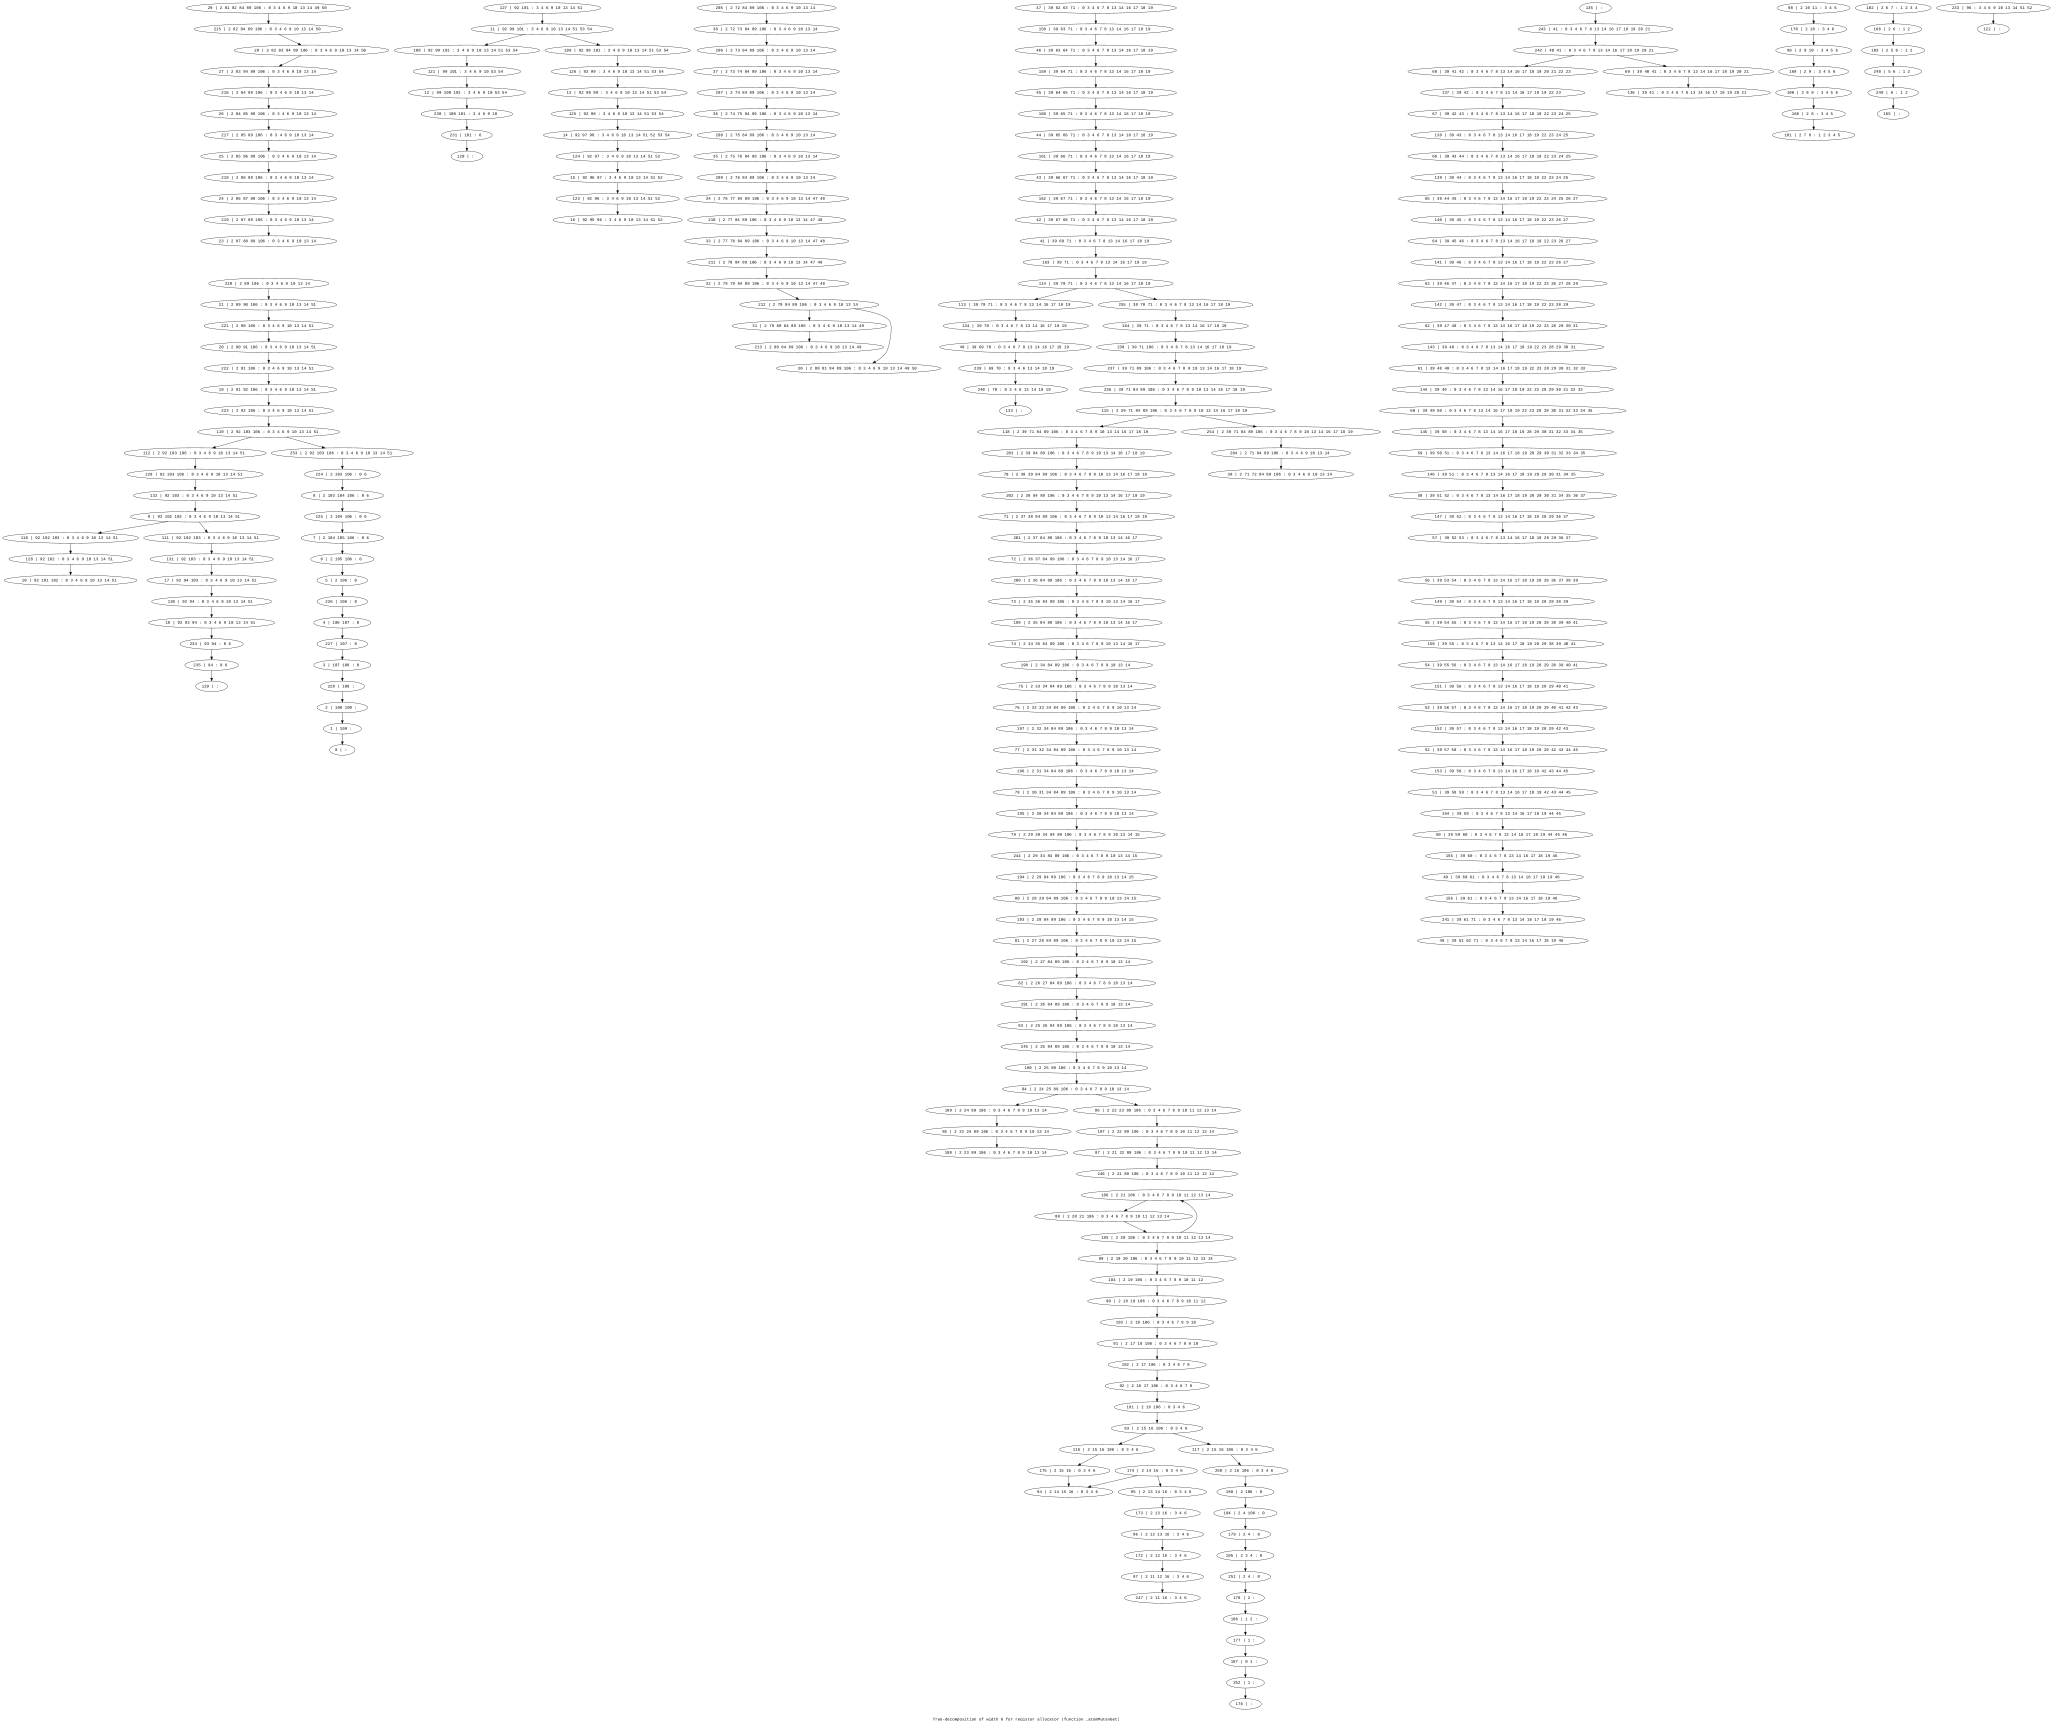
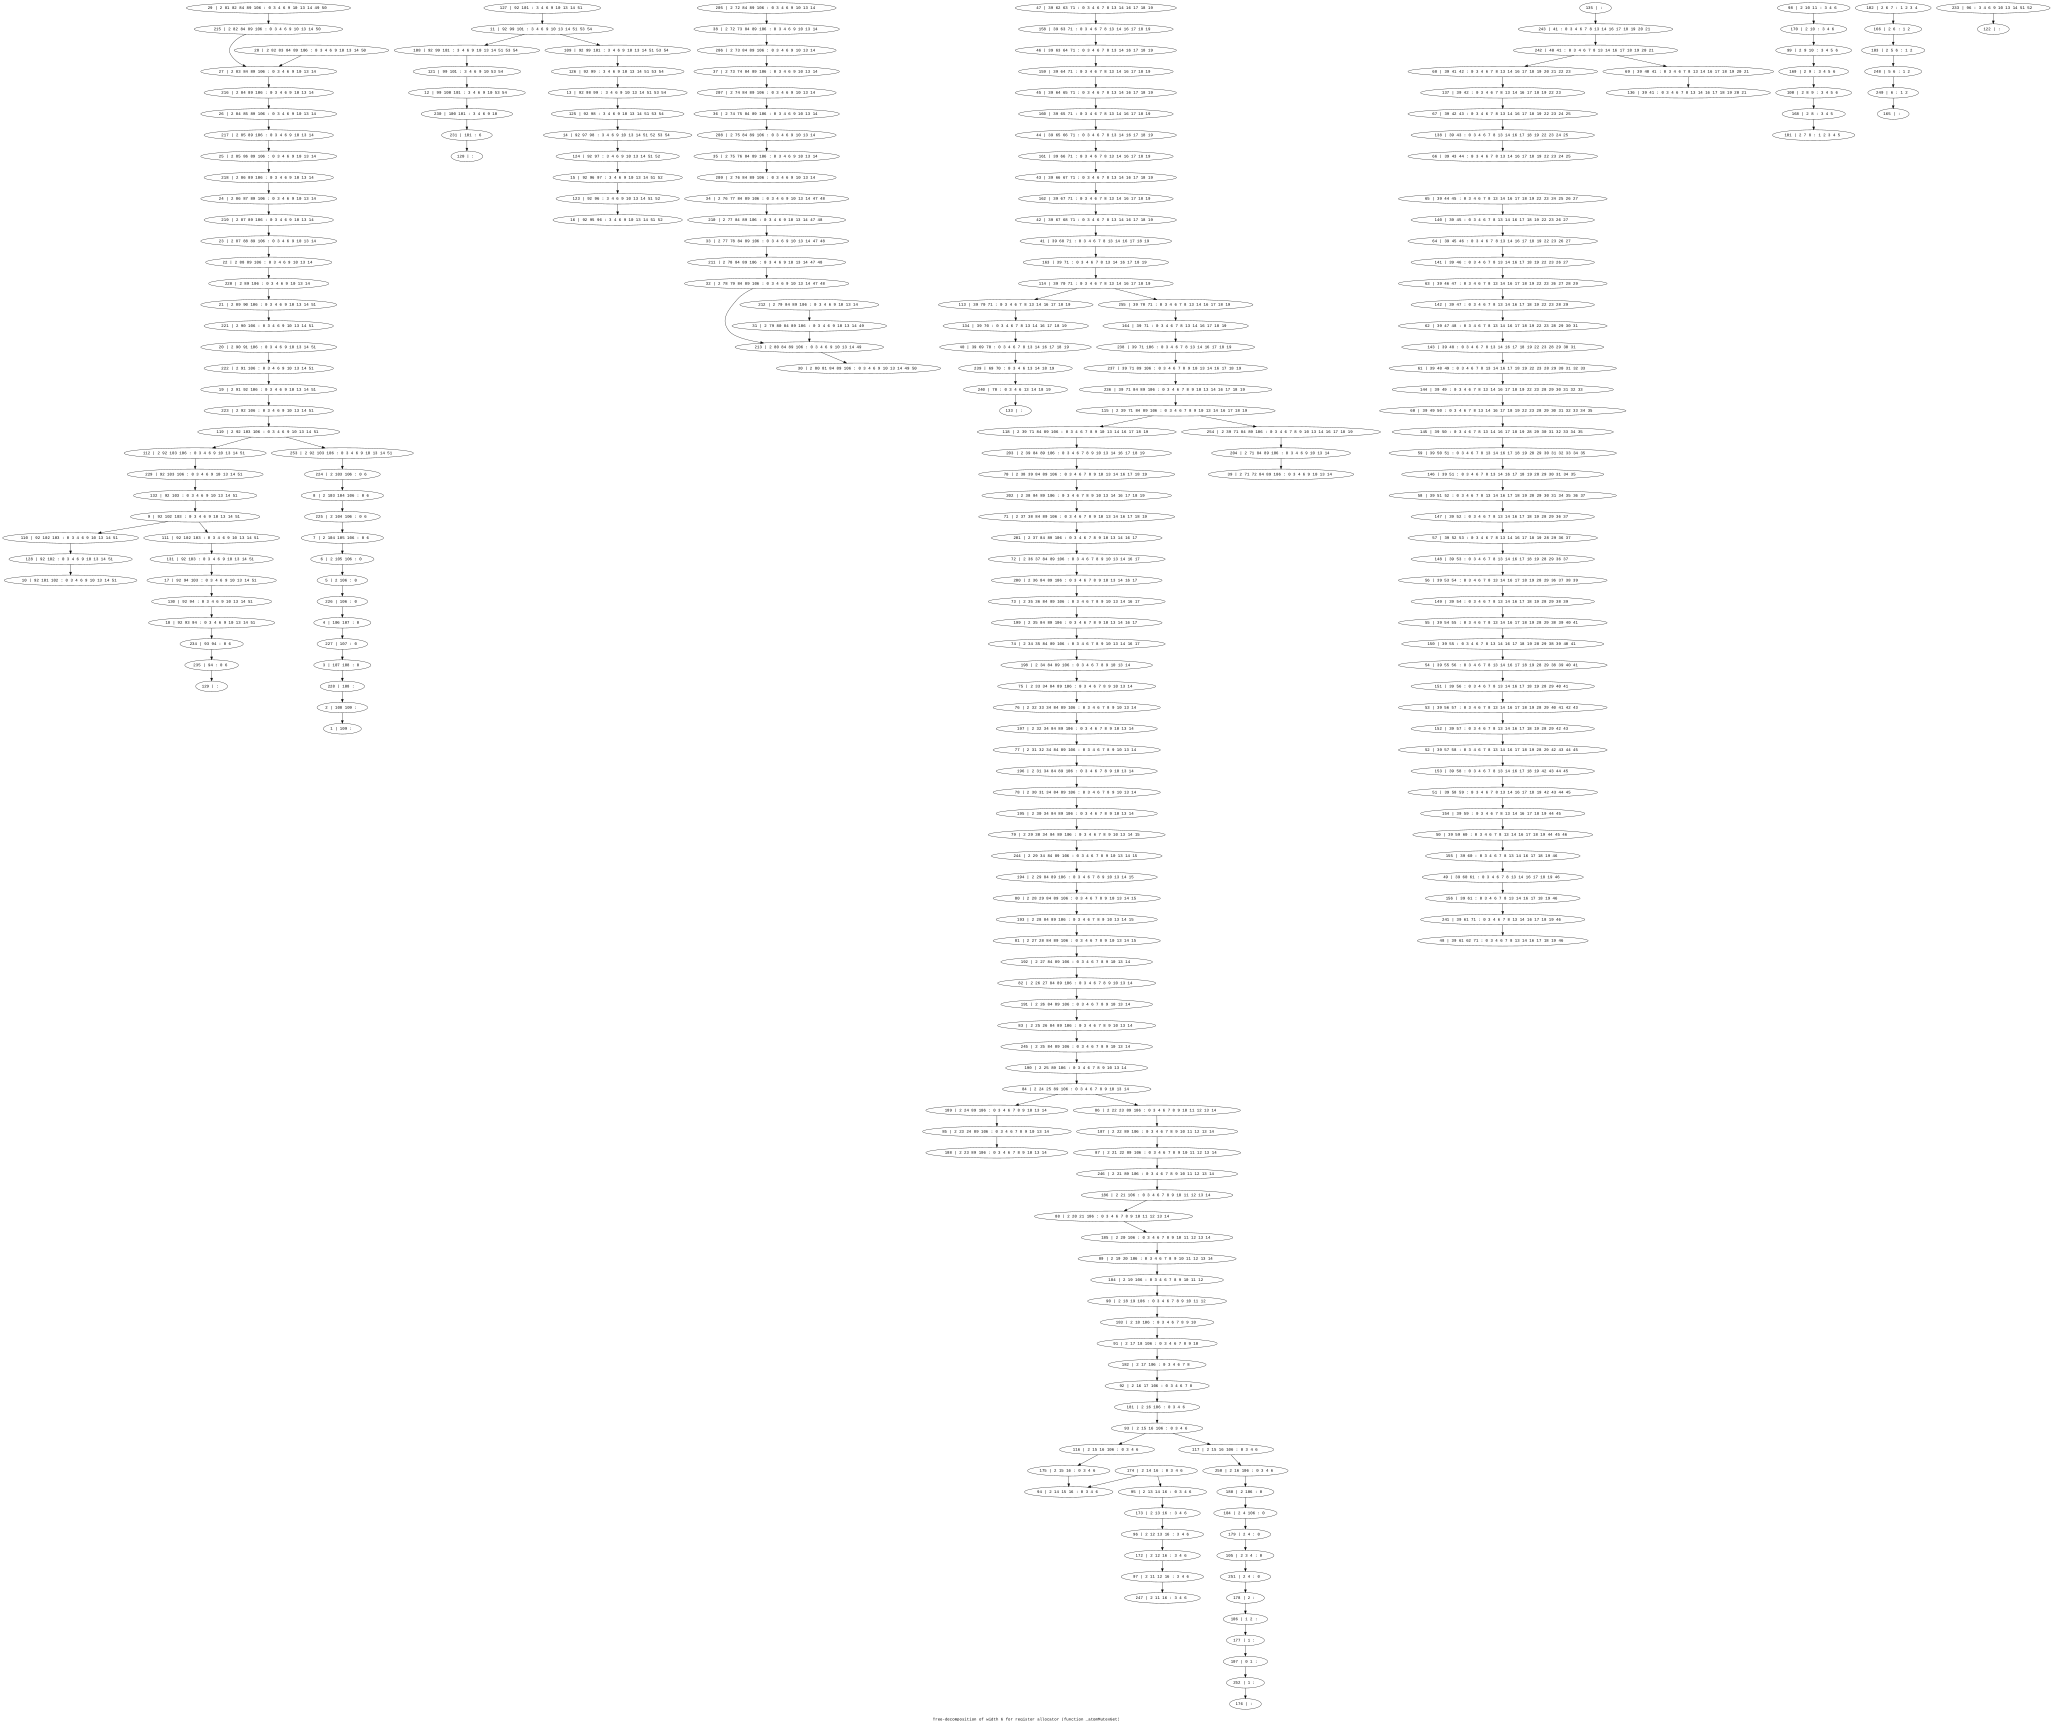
(289, 39) -> (230, 49)
(1503, 178) -> none
(767, 187) -> none
none -> (269, 262)
(787, 294) -> (725, 322)
(891, 325) -> (833, 357)
(269, 335) -> none
none -> (1503, 559)
(342, 750) -> none
(1197, 1218) -> (1157, 1183)
